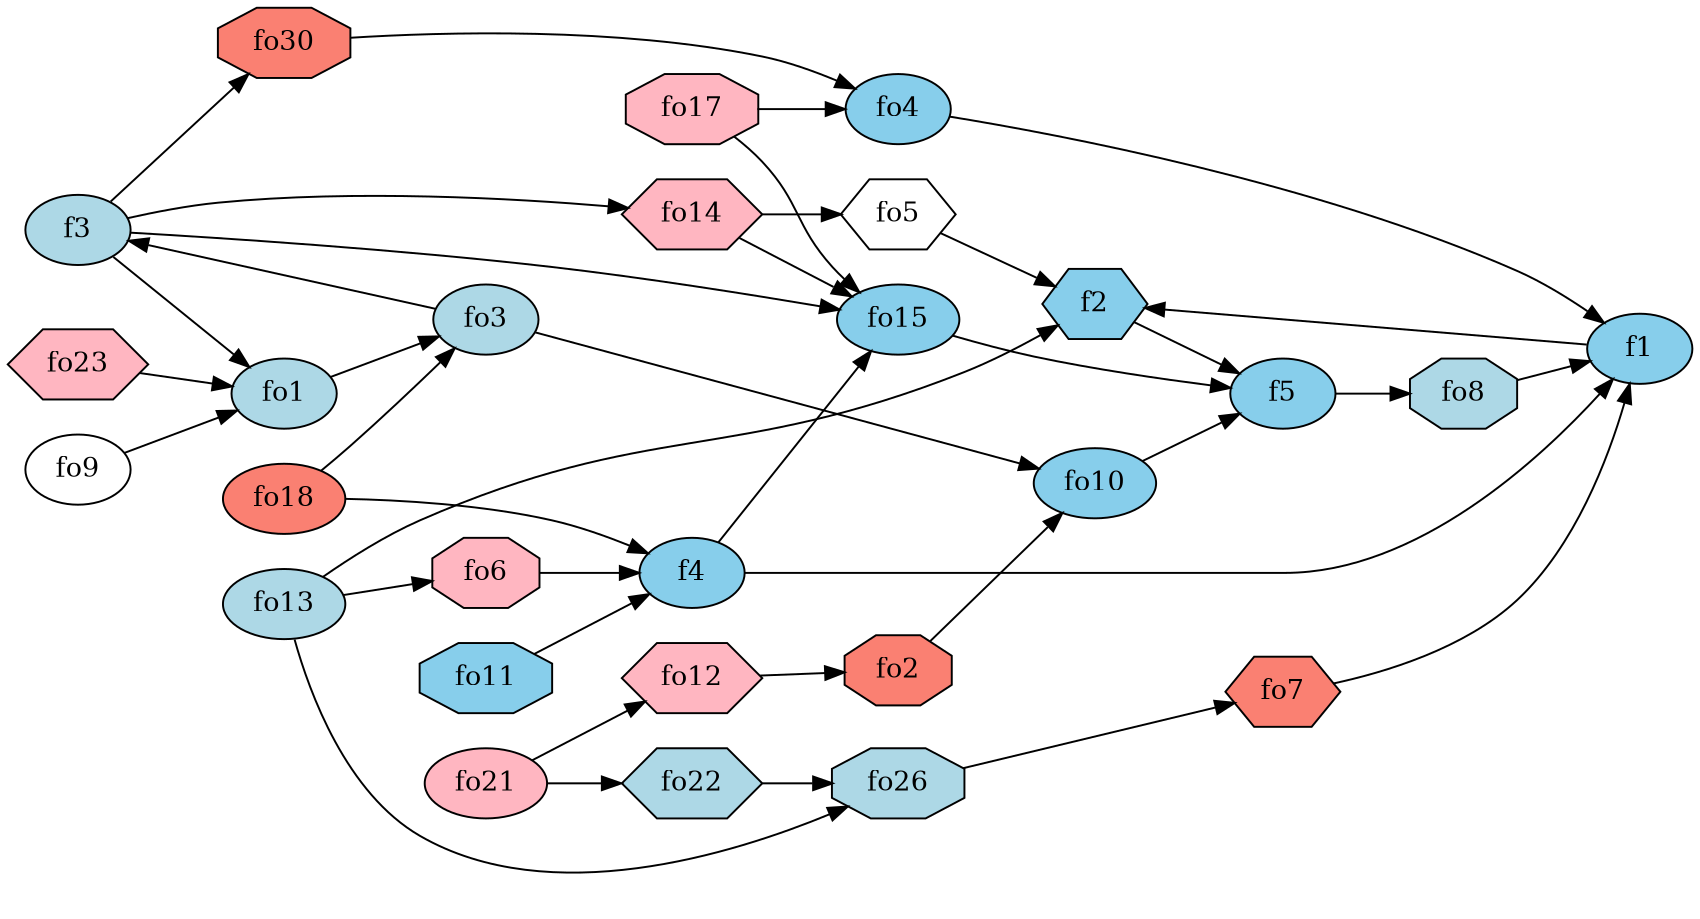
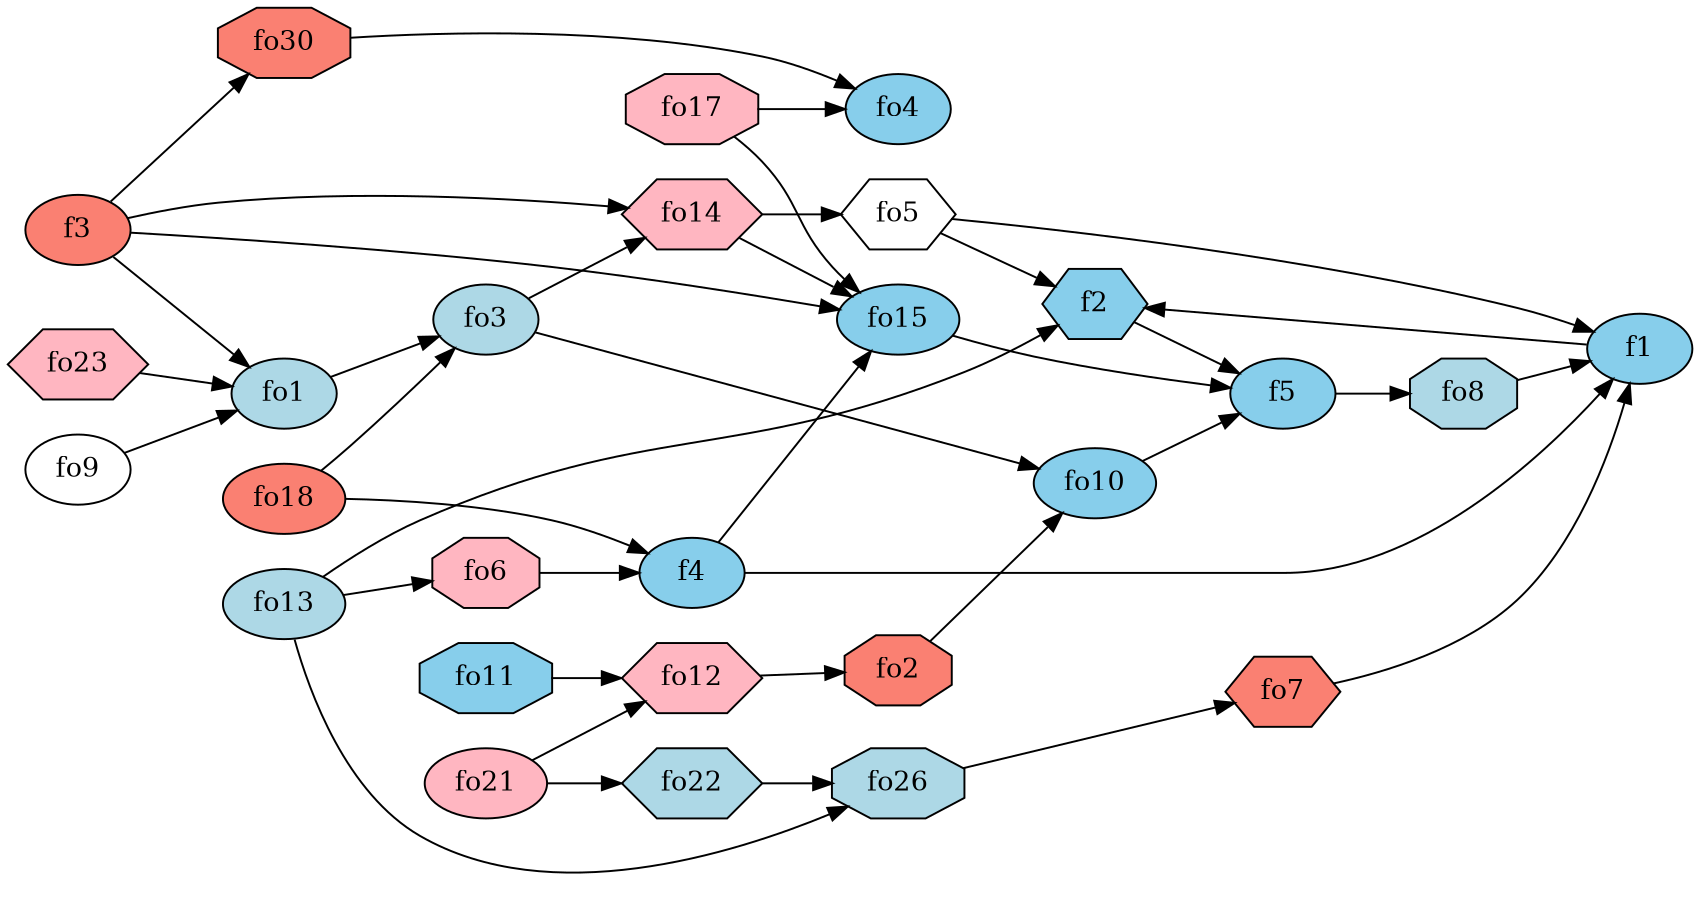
(1277, 188) -> (1266, 259)
(78, 230) -> (78, 230)
(292, 277) -> (563, 280)
(583, 629) -> (576, 678)
